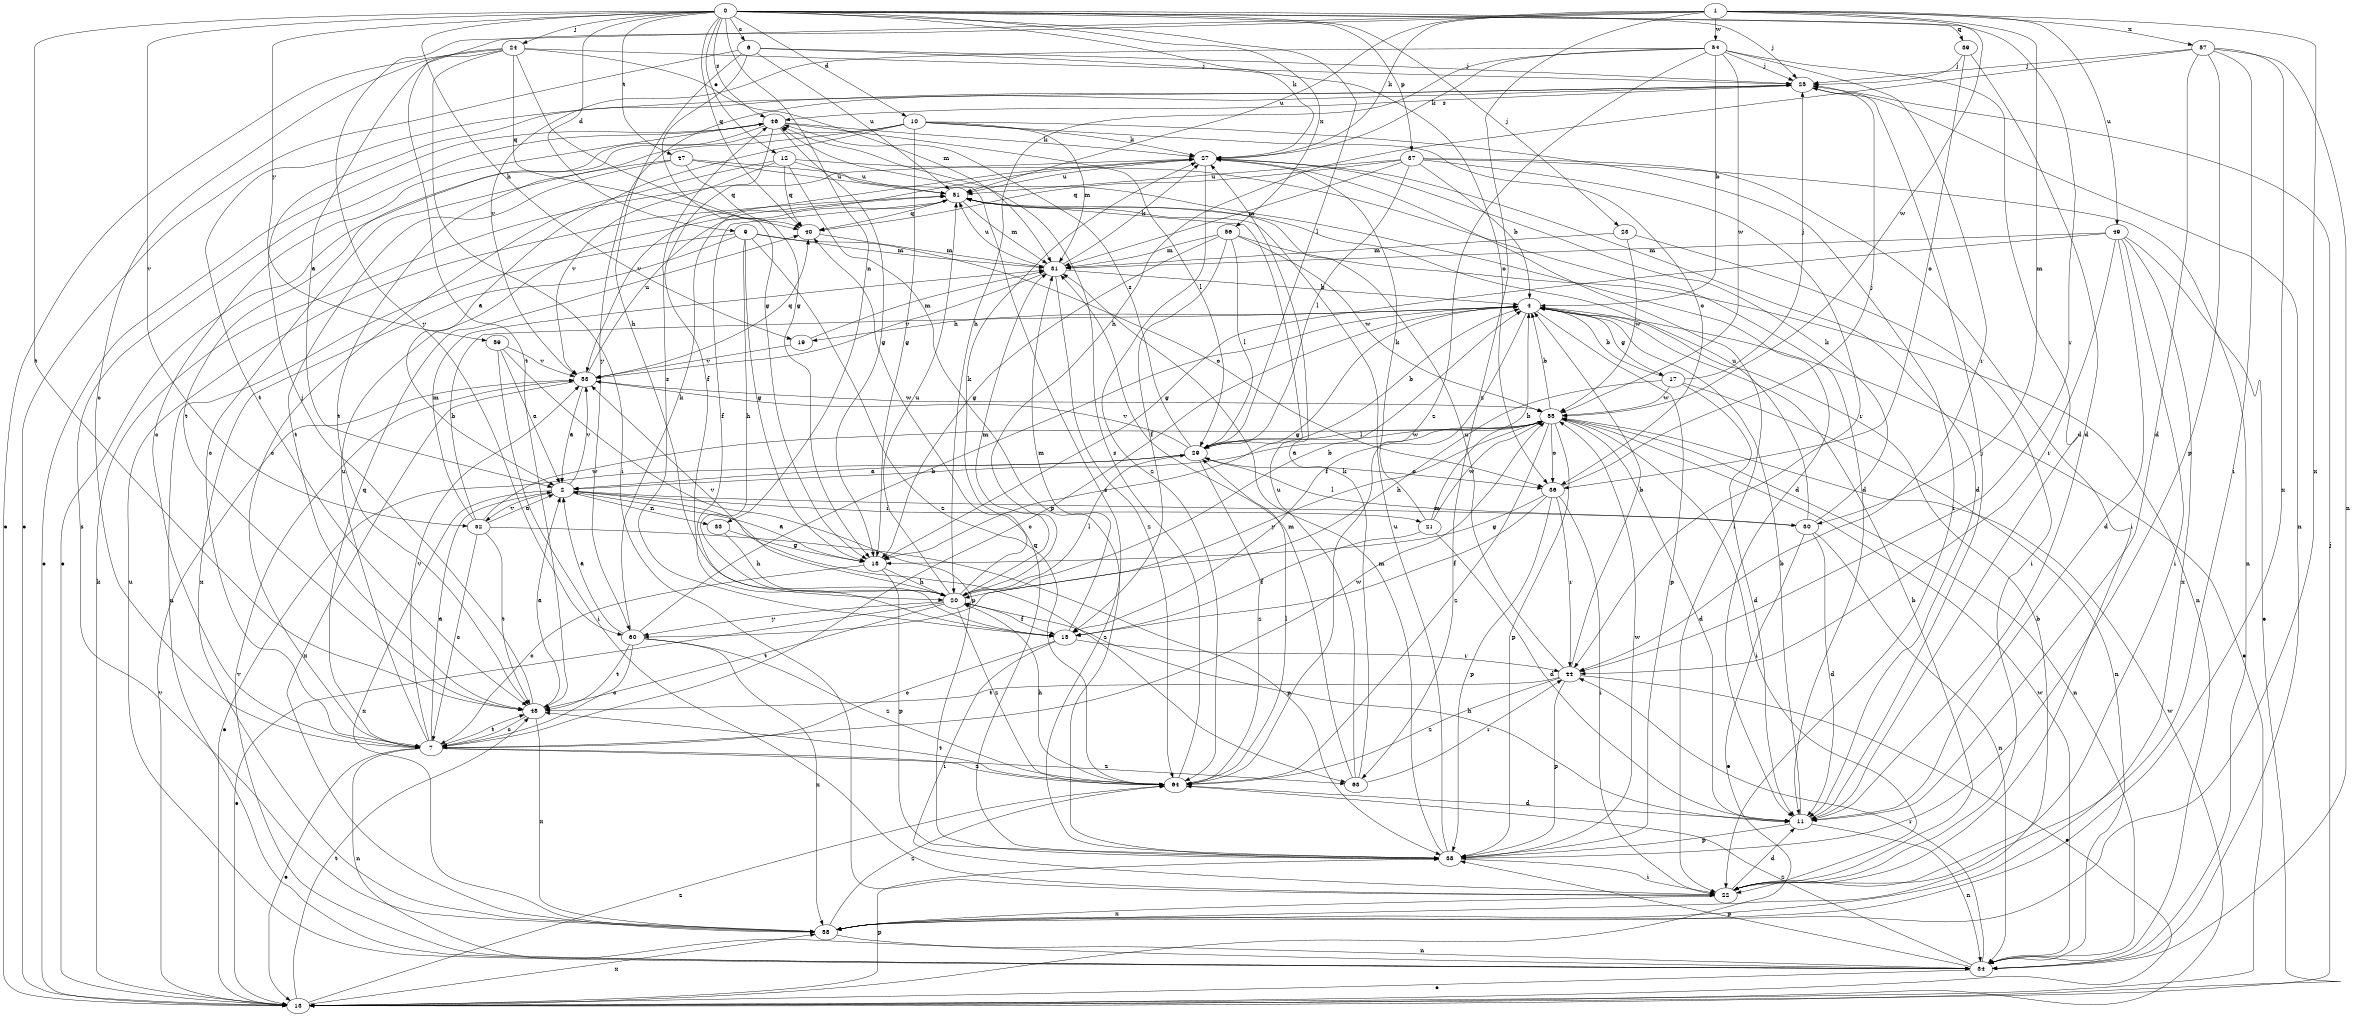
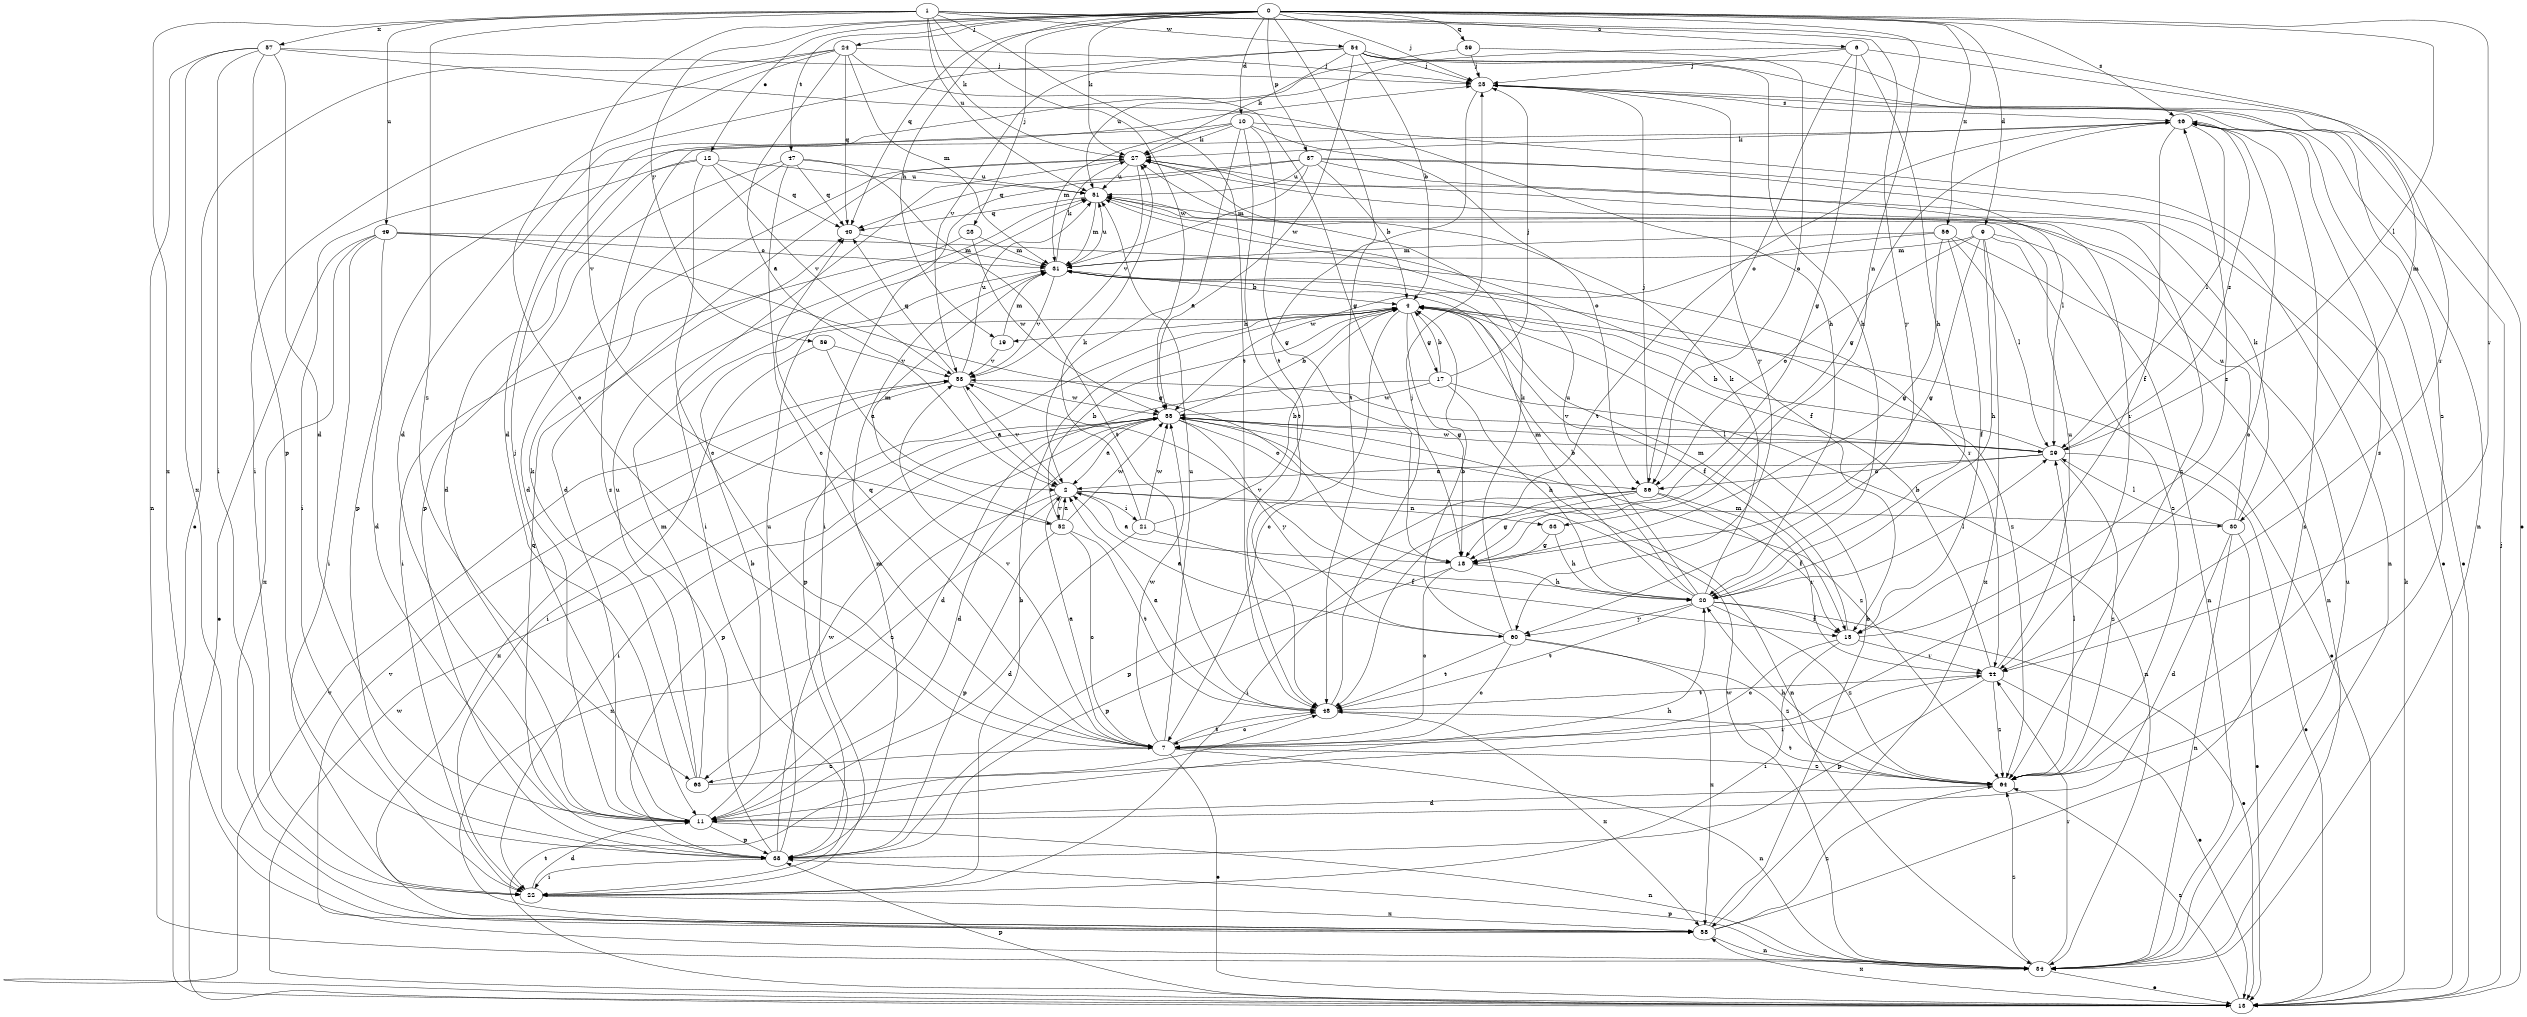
(1653, 251) -> (763, 251)
(949, 691) -> (422, 527)
